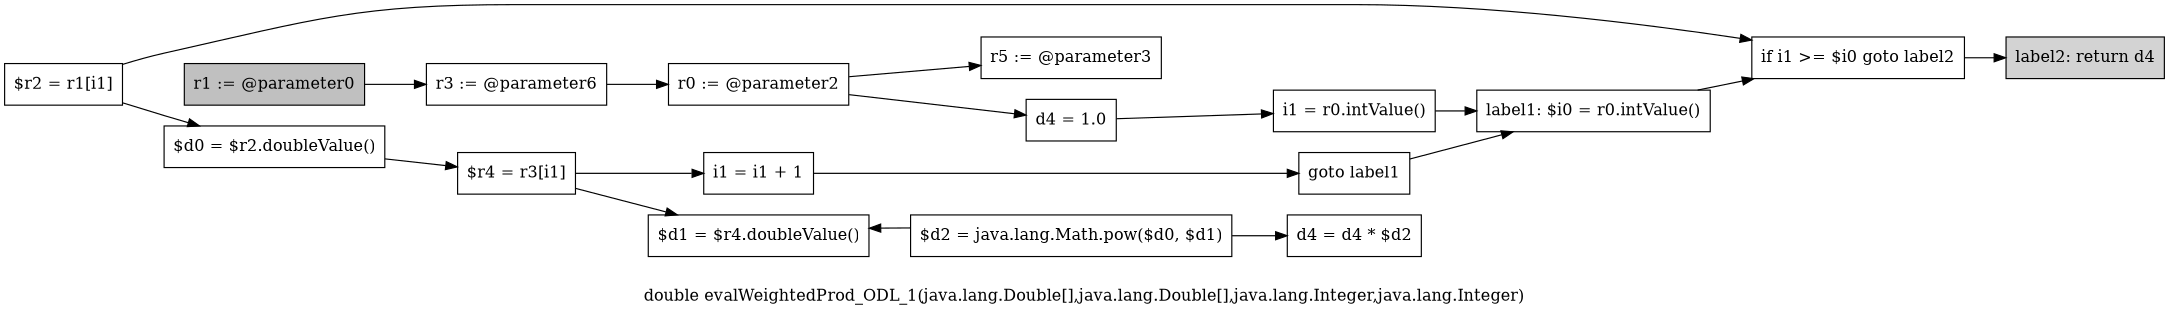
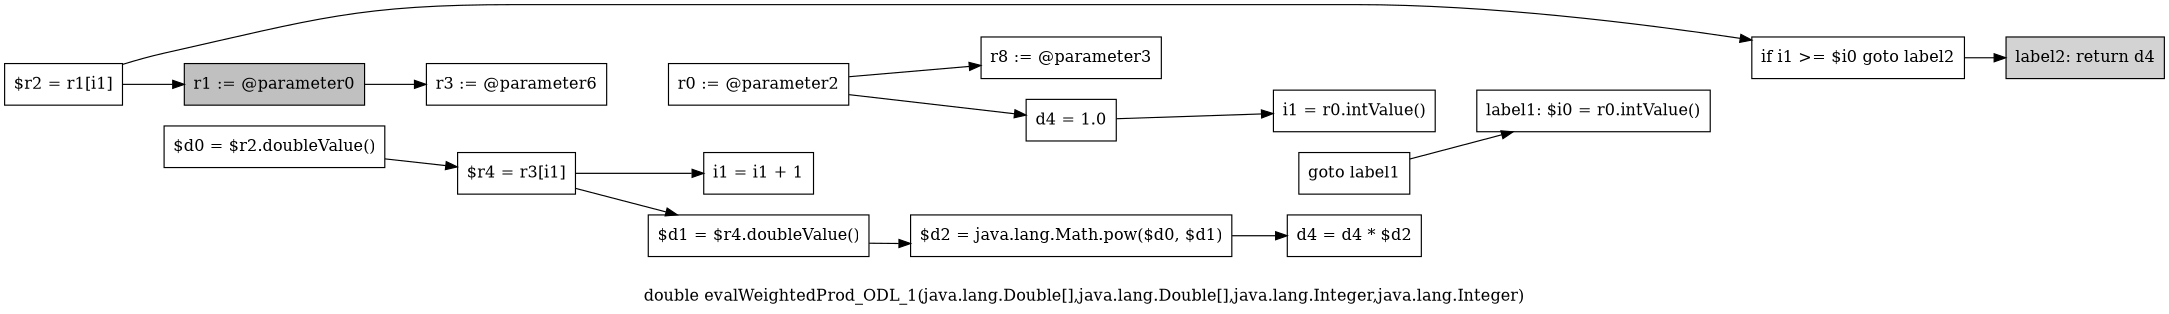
(1071, 58) -> (1071, 58)
(632, 84) -> none
(1720, 86) -> none
(1450, 111) -> none
(156, 113) -> (148, 84)
(1051, 173) -> none
(896, 228) -> (884, 243)
